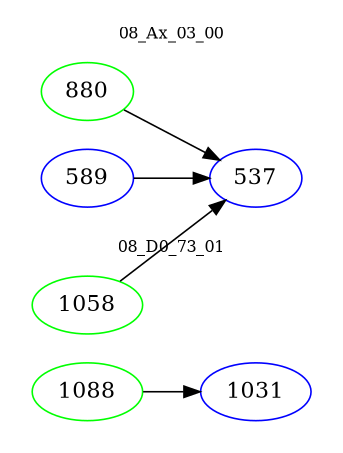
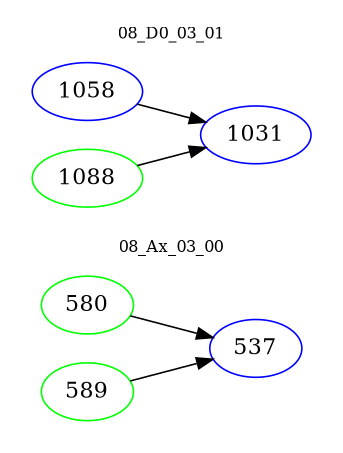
(87, 92) -> (87, 305)
(87, 178) -> (87, 392)
(166, 246) -> (164, 111)
(172, 248) -> (172, 35)
(87, 305) -> (87, 92)
